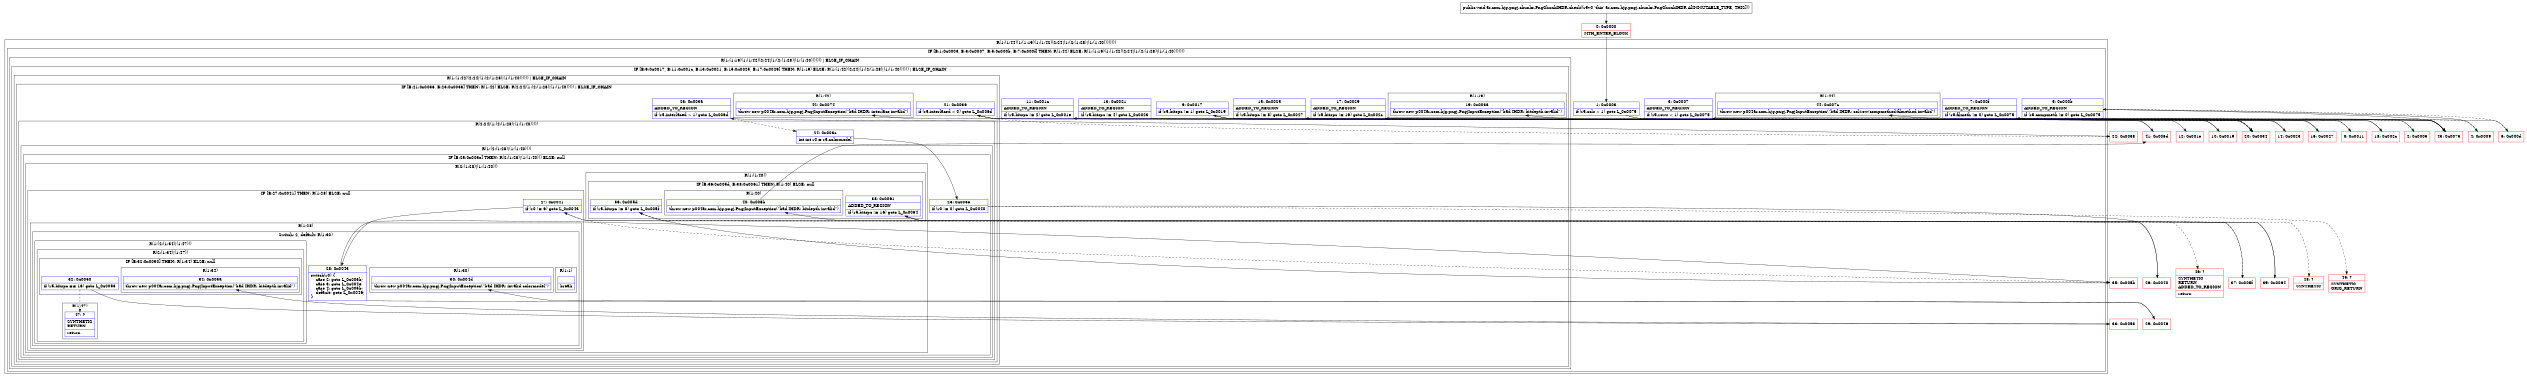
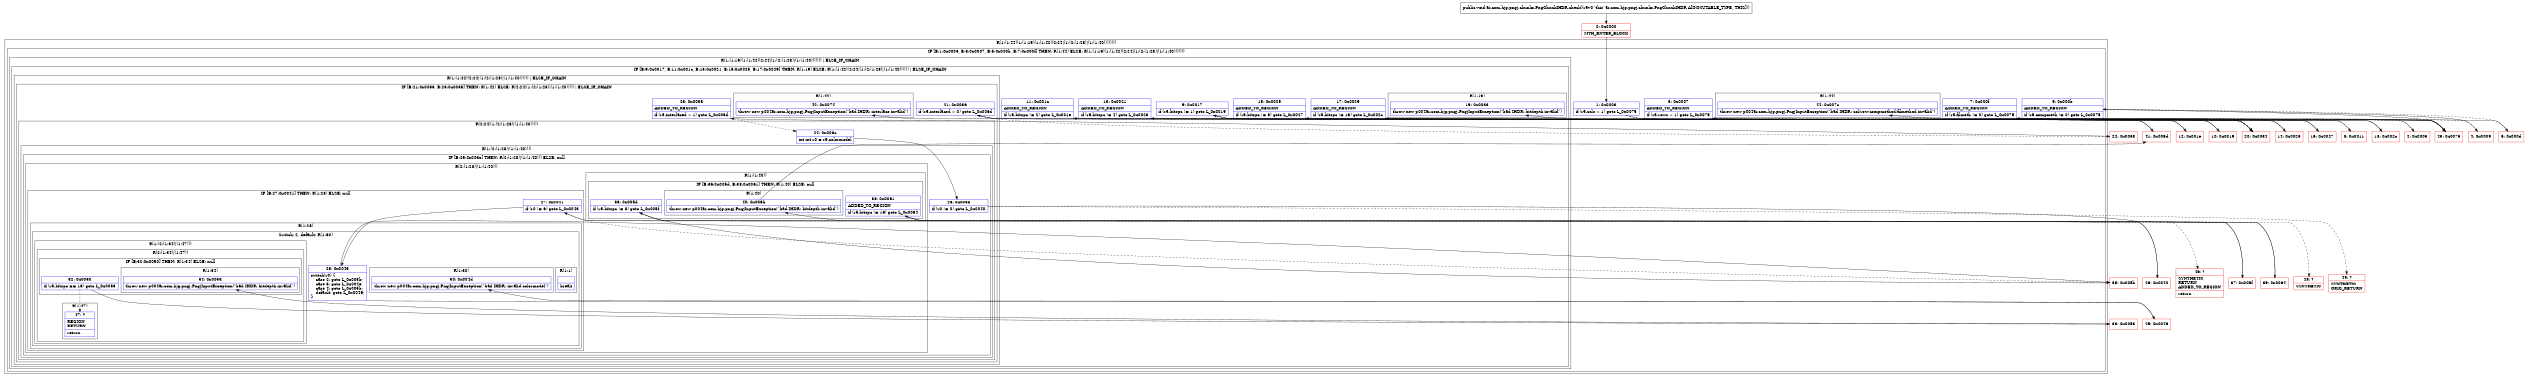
none -> (1672, 119)
(1460, 221) -> (1460, 221)
(80, 322) -> (76, 322)
